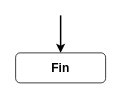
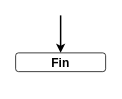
(60, 68) -> (60, 62)
